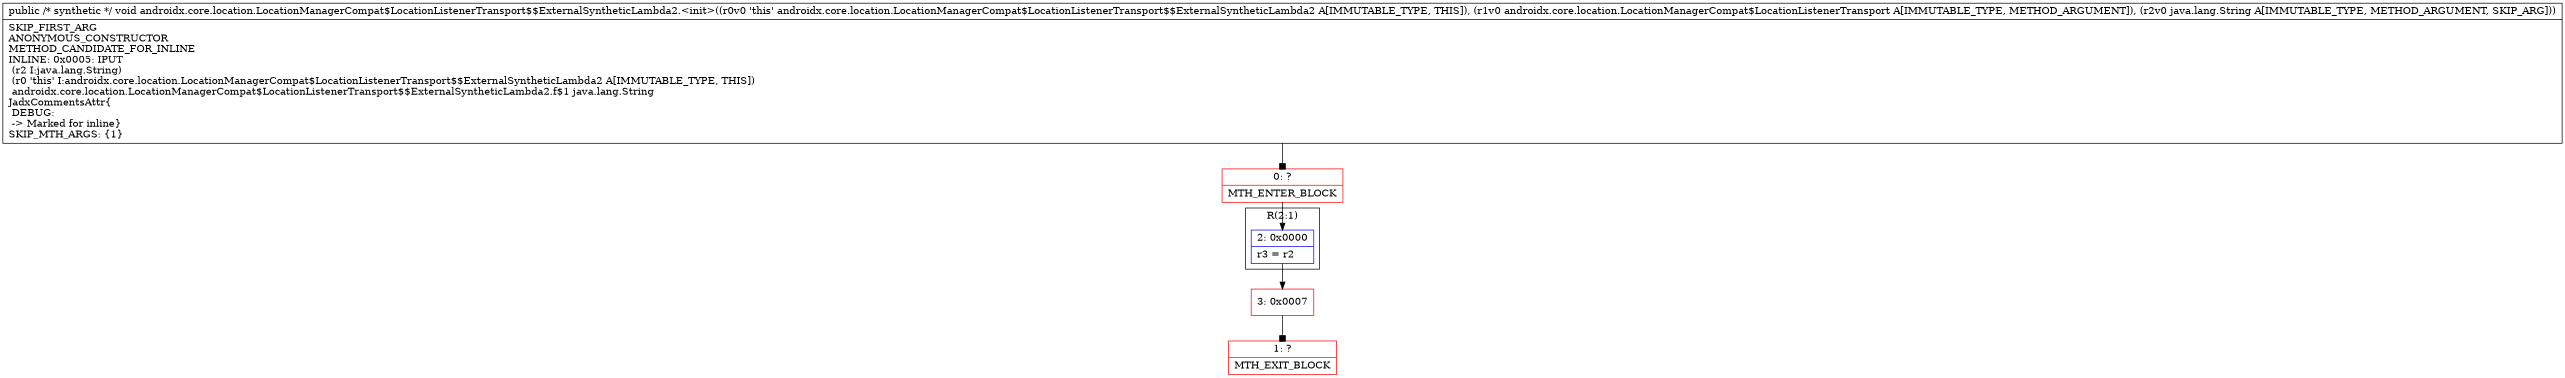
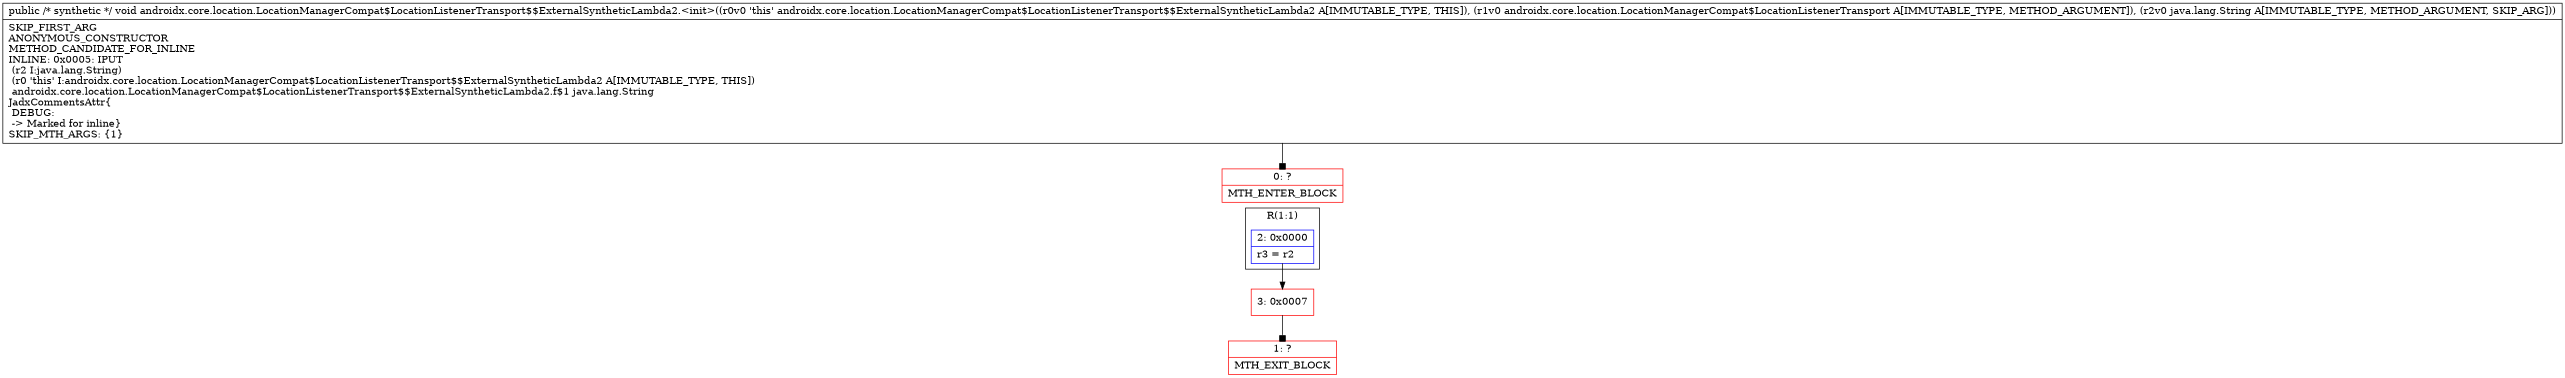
(1282, 212) -> none
(1282, 216) -> (1282, 216)
